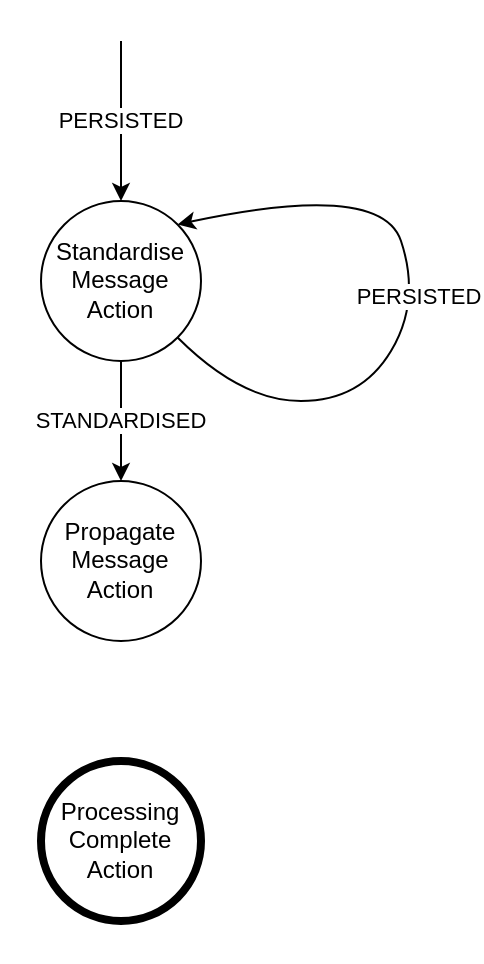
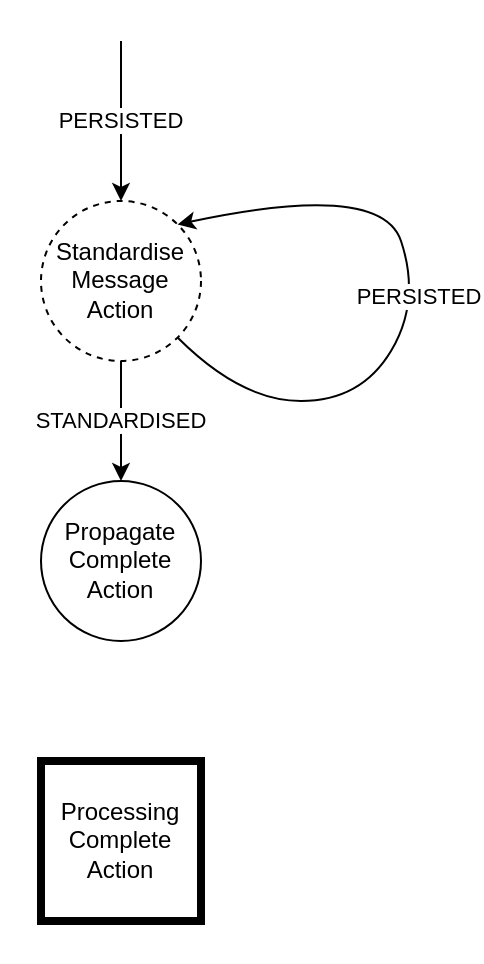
(121, 281) -> (121, 281)
(121, 561) -> (121, 561)
(121, 841) -> (121, 841)
